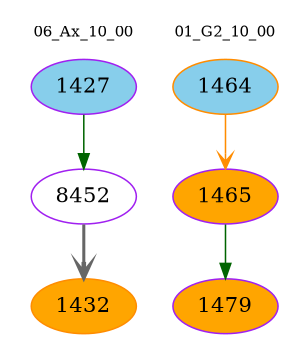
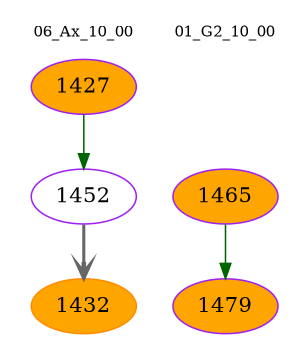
(84, 87) -> (84, 87)
(225, 87) -> none
(84, 197) -> (84, 197)
